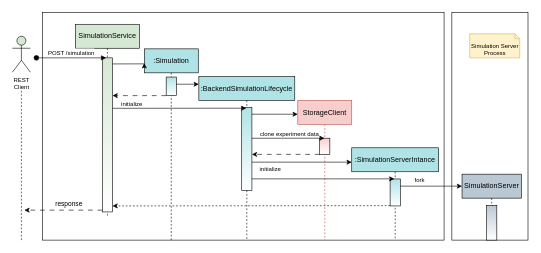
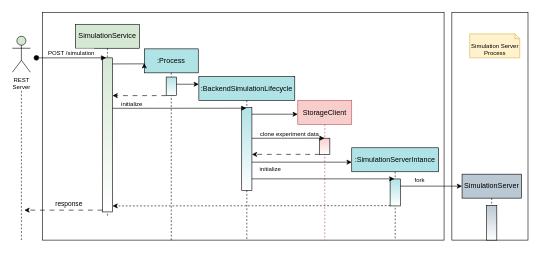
(171, 61) -> (171, 61)
(22, 84) -> (22, 84)
